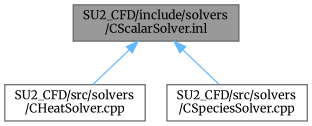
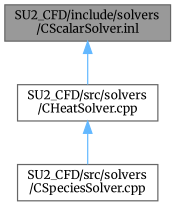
(201, 67) -> (88, 149)
